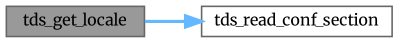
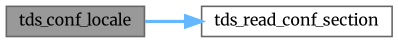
(75, 21) -> (75, 21)
